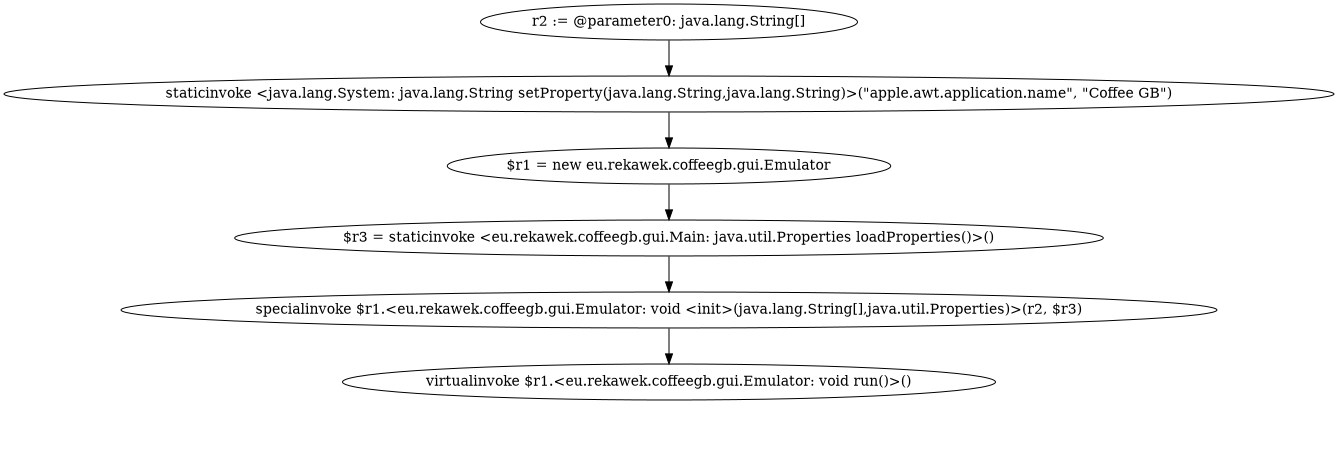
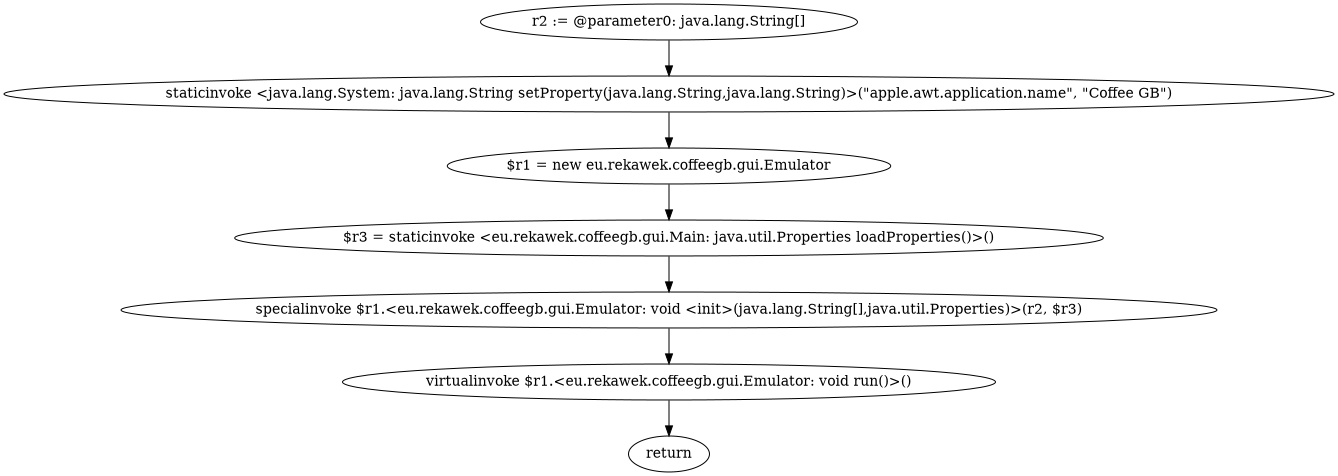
none -> (669, 454)
